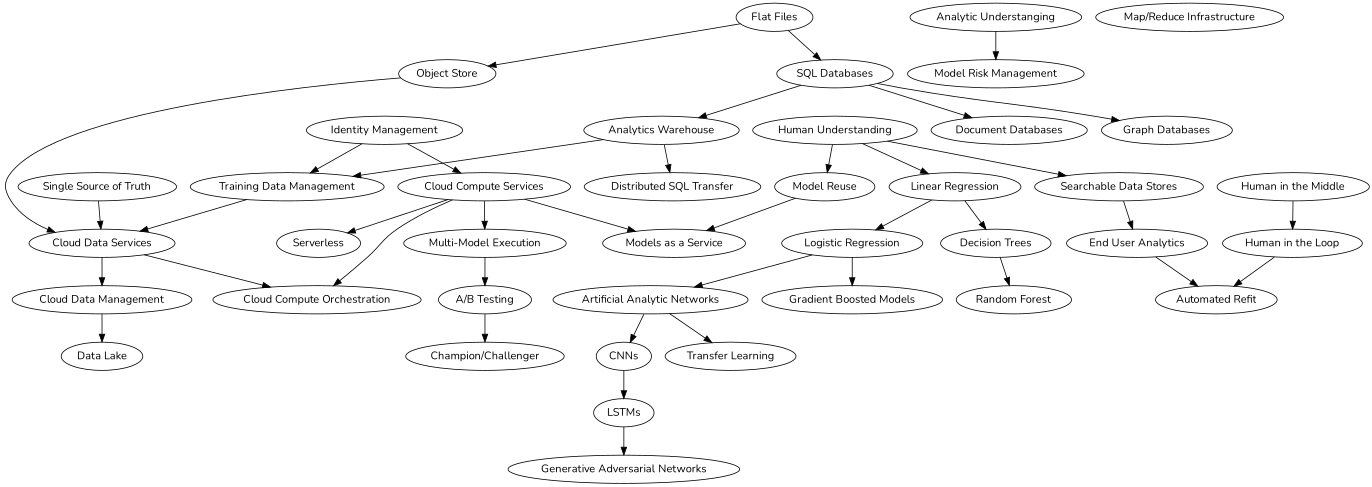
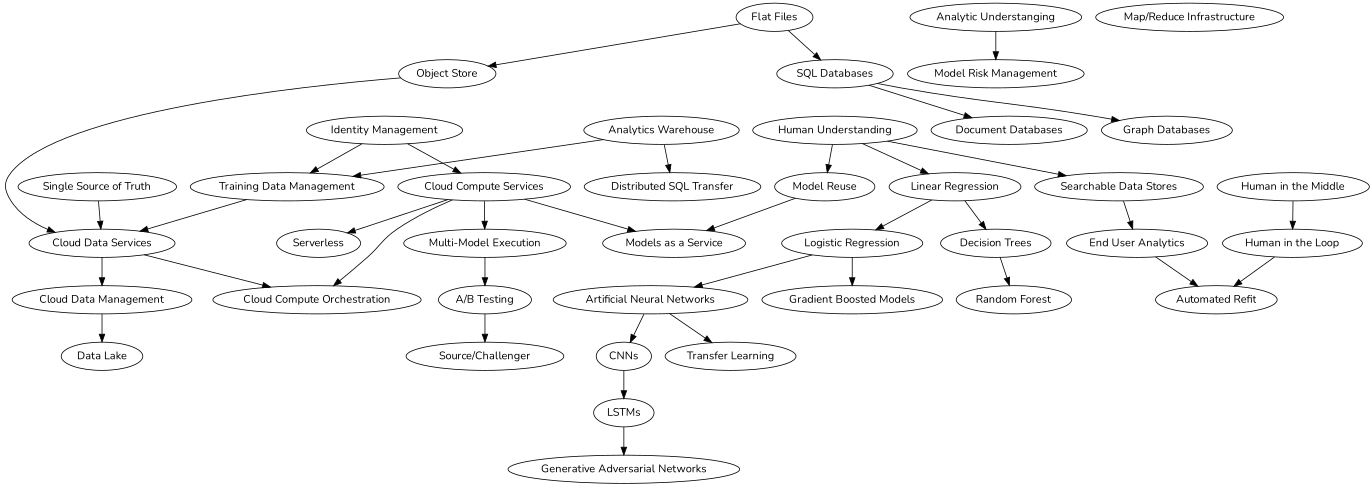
(754, 100) -> none
(651, 300) -> (651, 300)
(485, 356) -> (485, 356)
